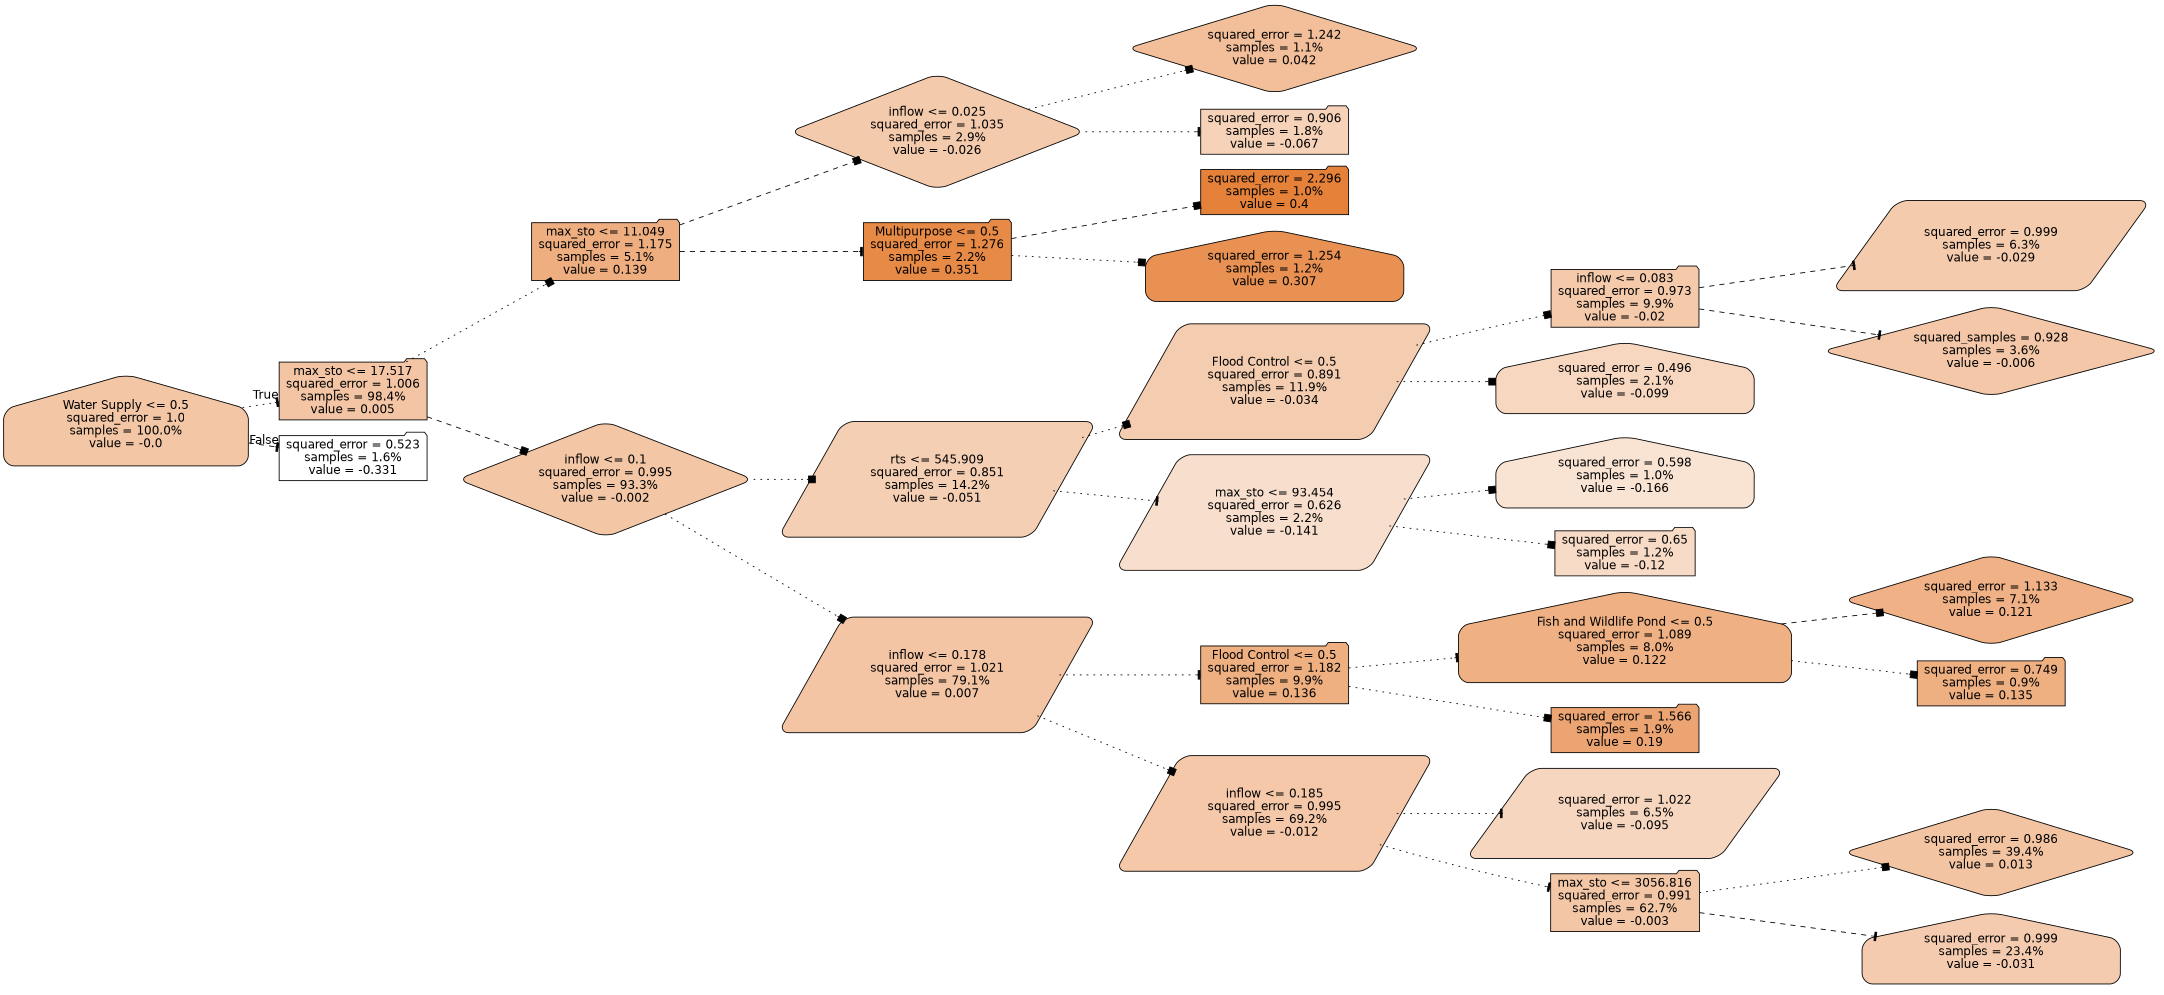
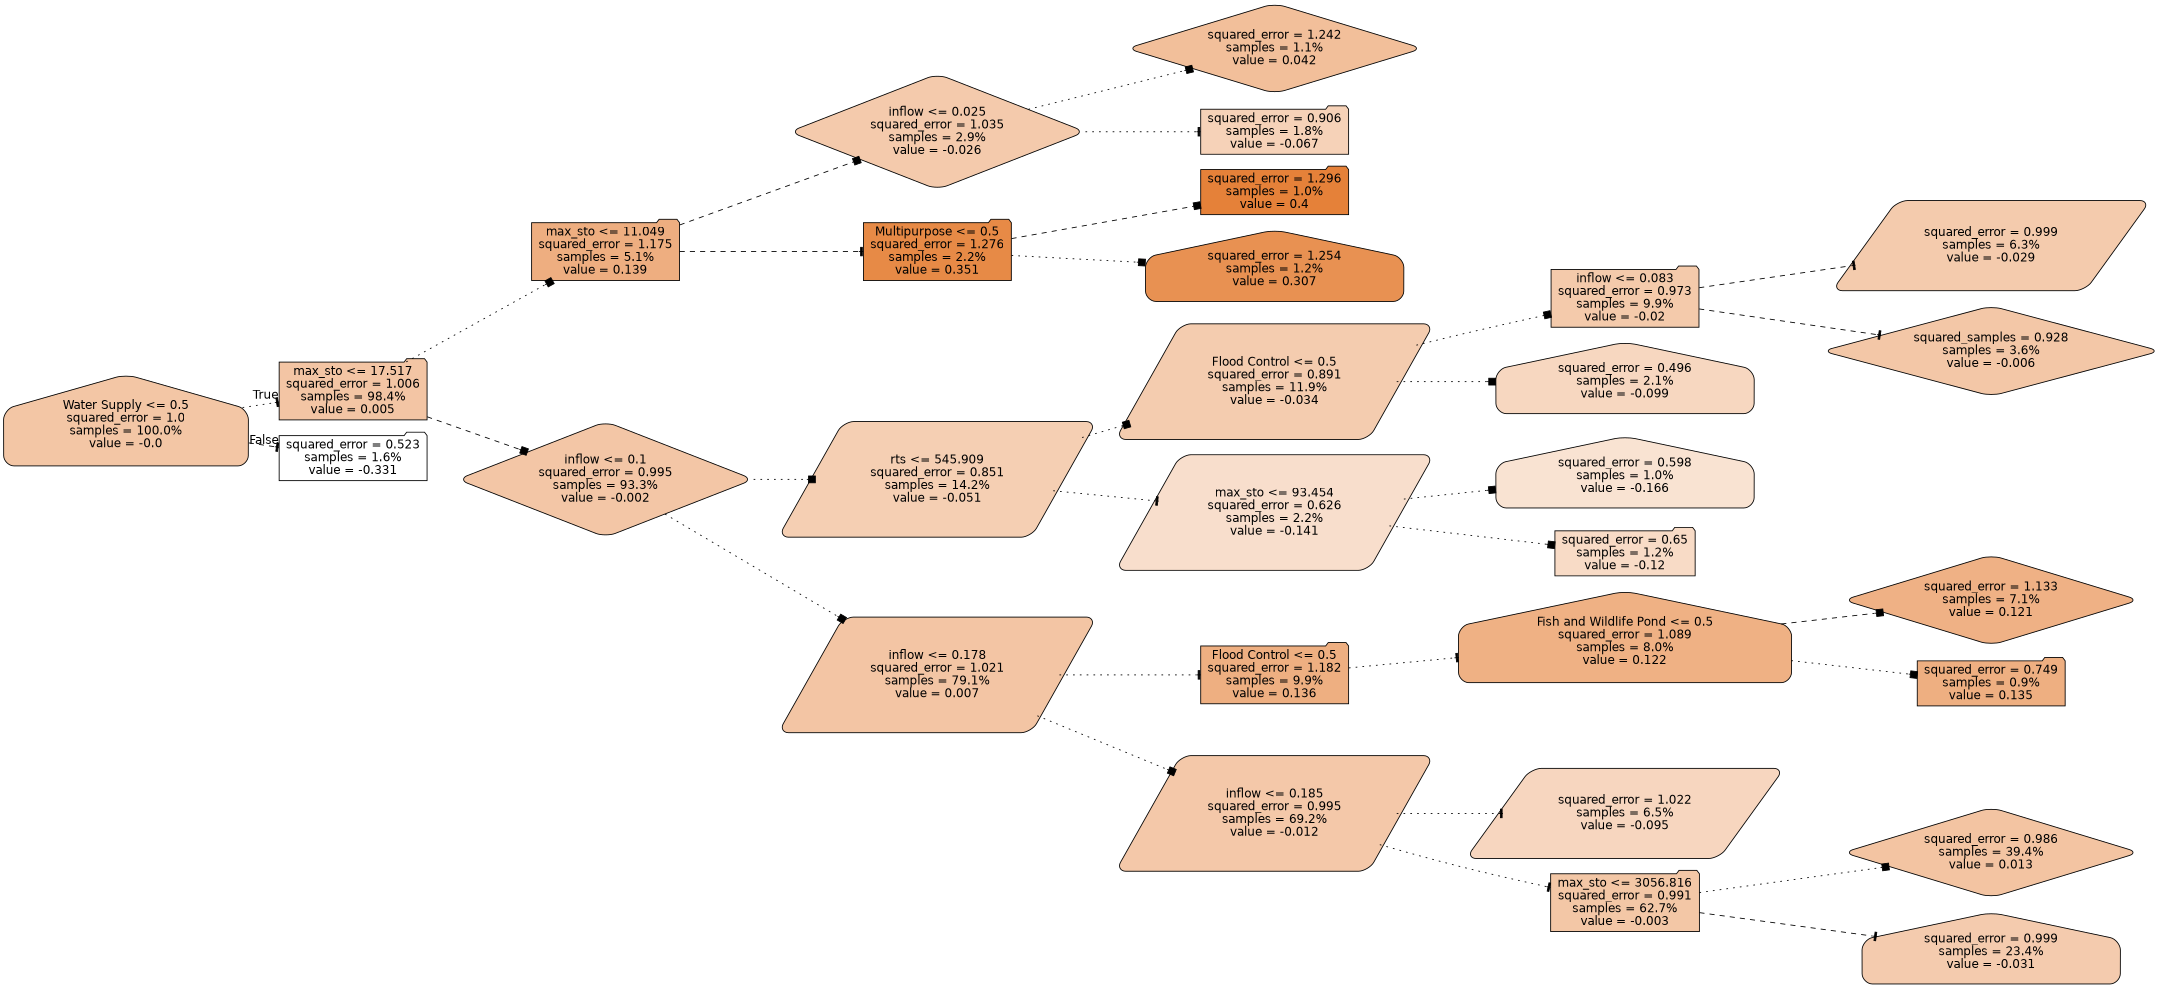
(1275, 192) -> (1275, 192)
(1625, 730) -> none
